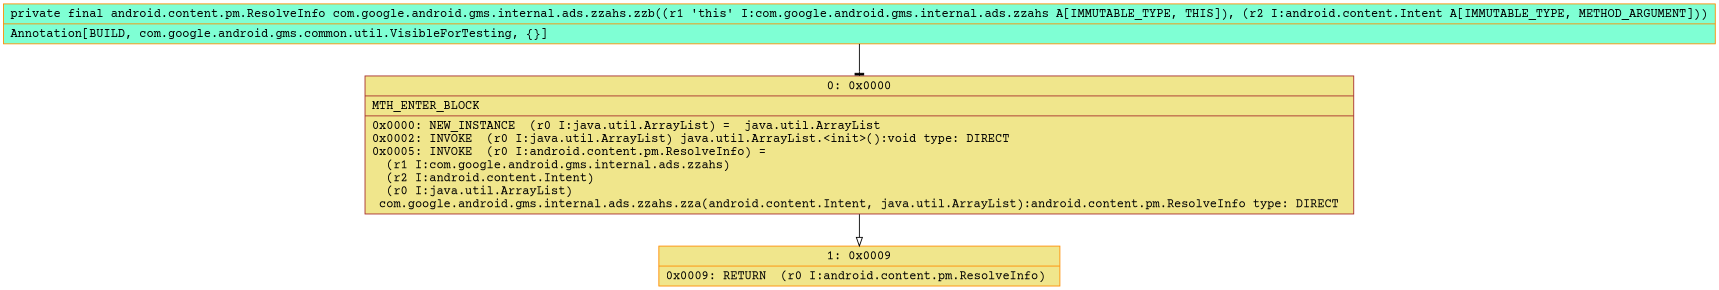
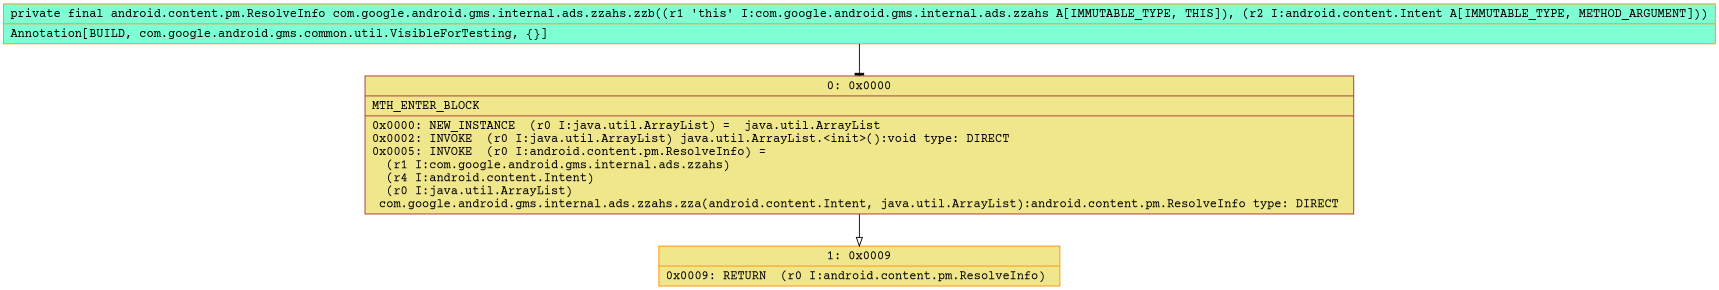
(483, 178) -> (483, 178)
